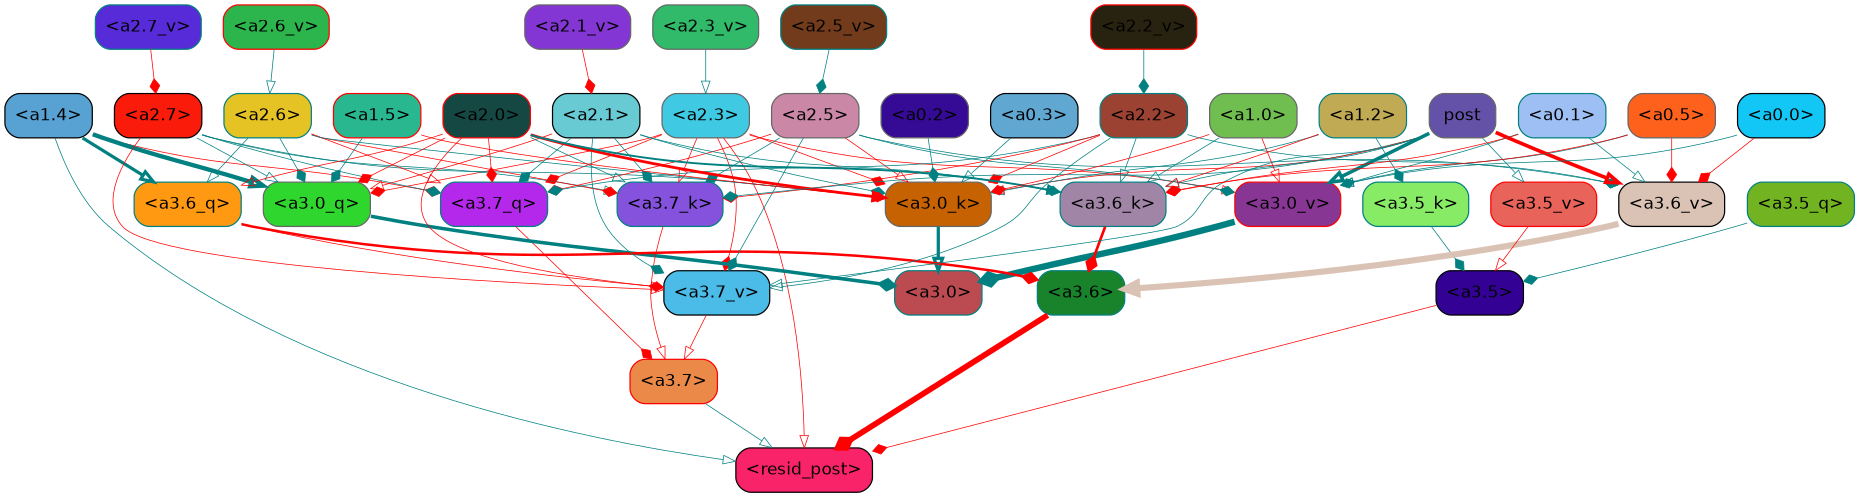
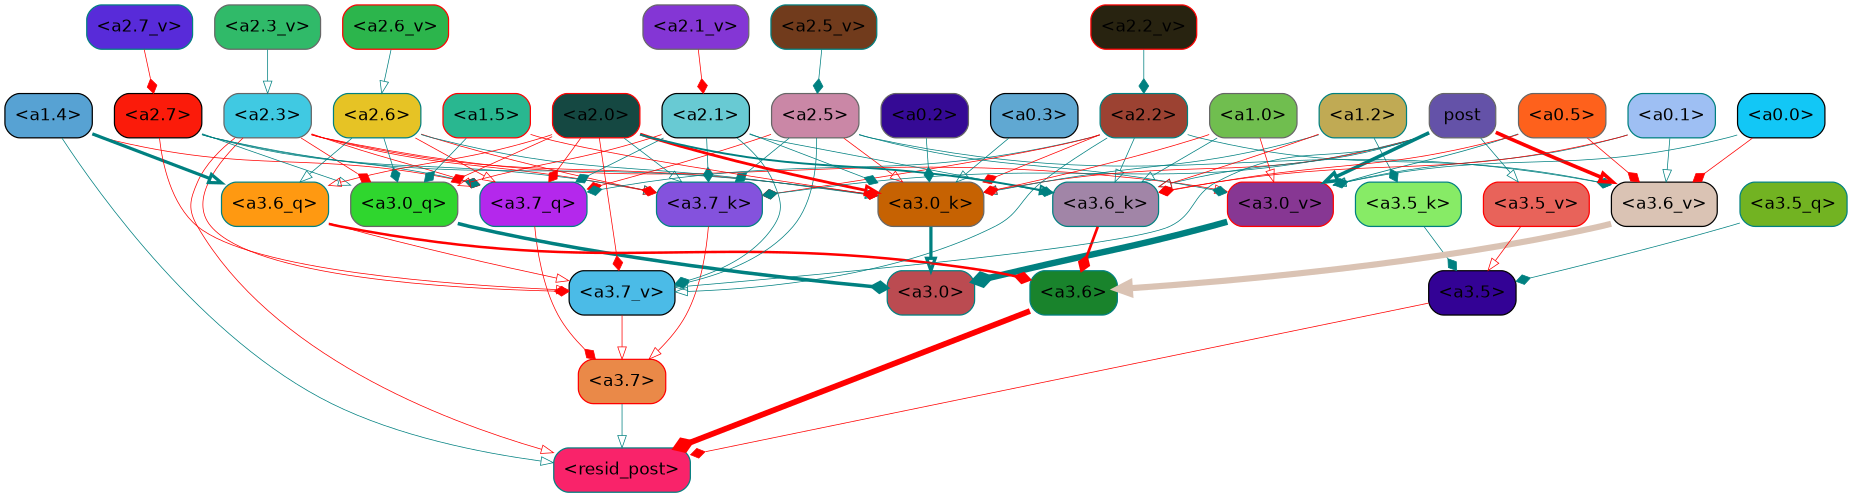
(196, 166) -> none
(804, 470) -> (622, 470)
